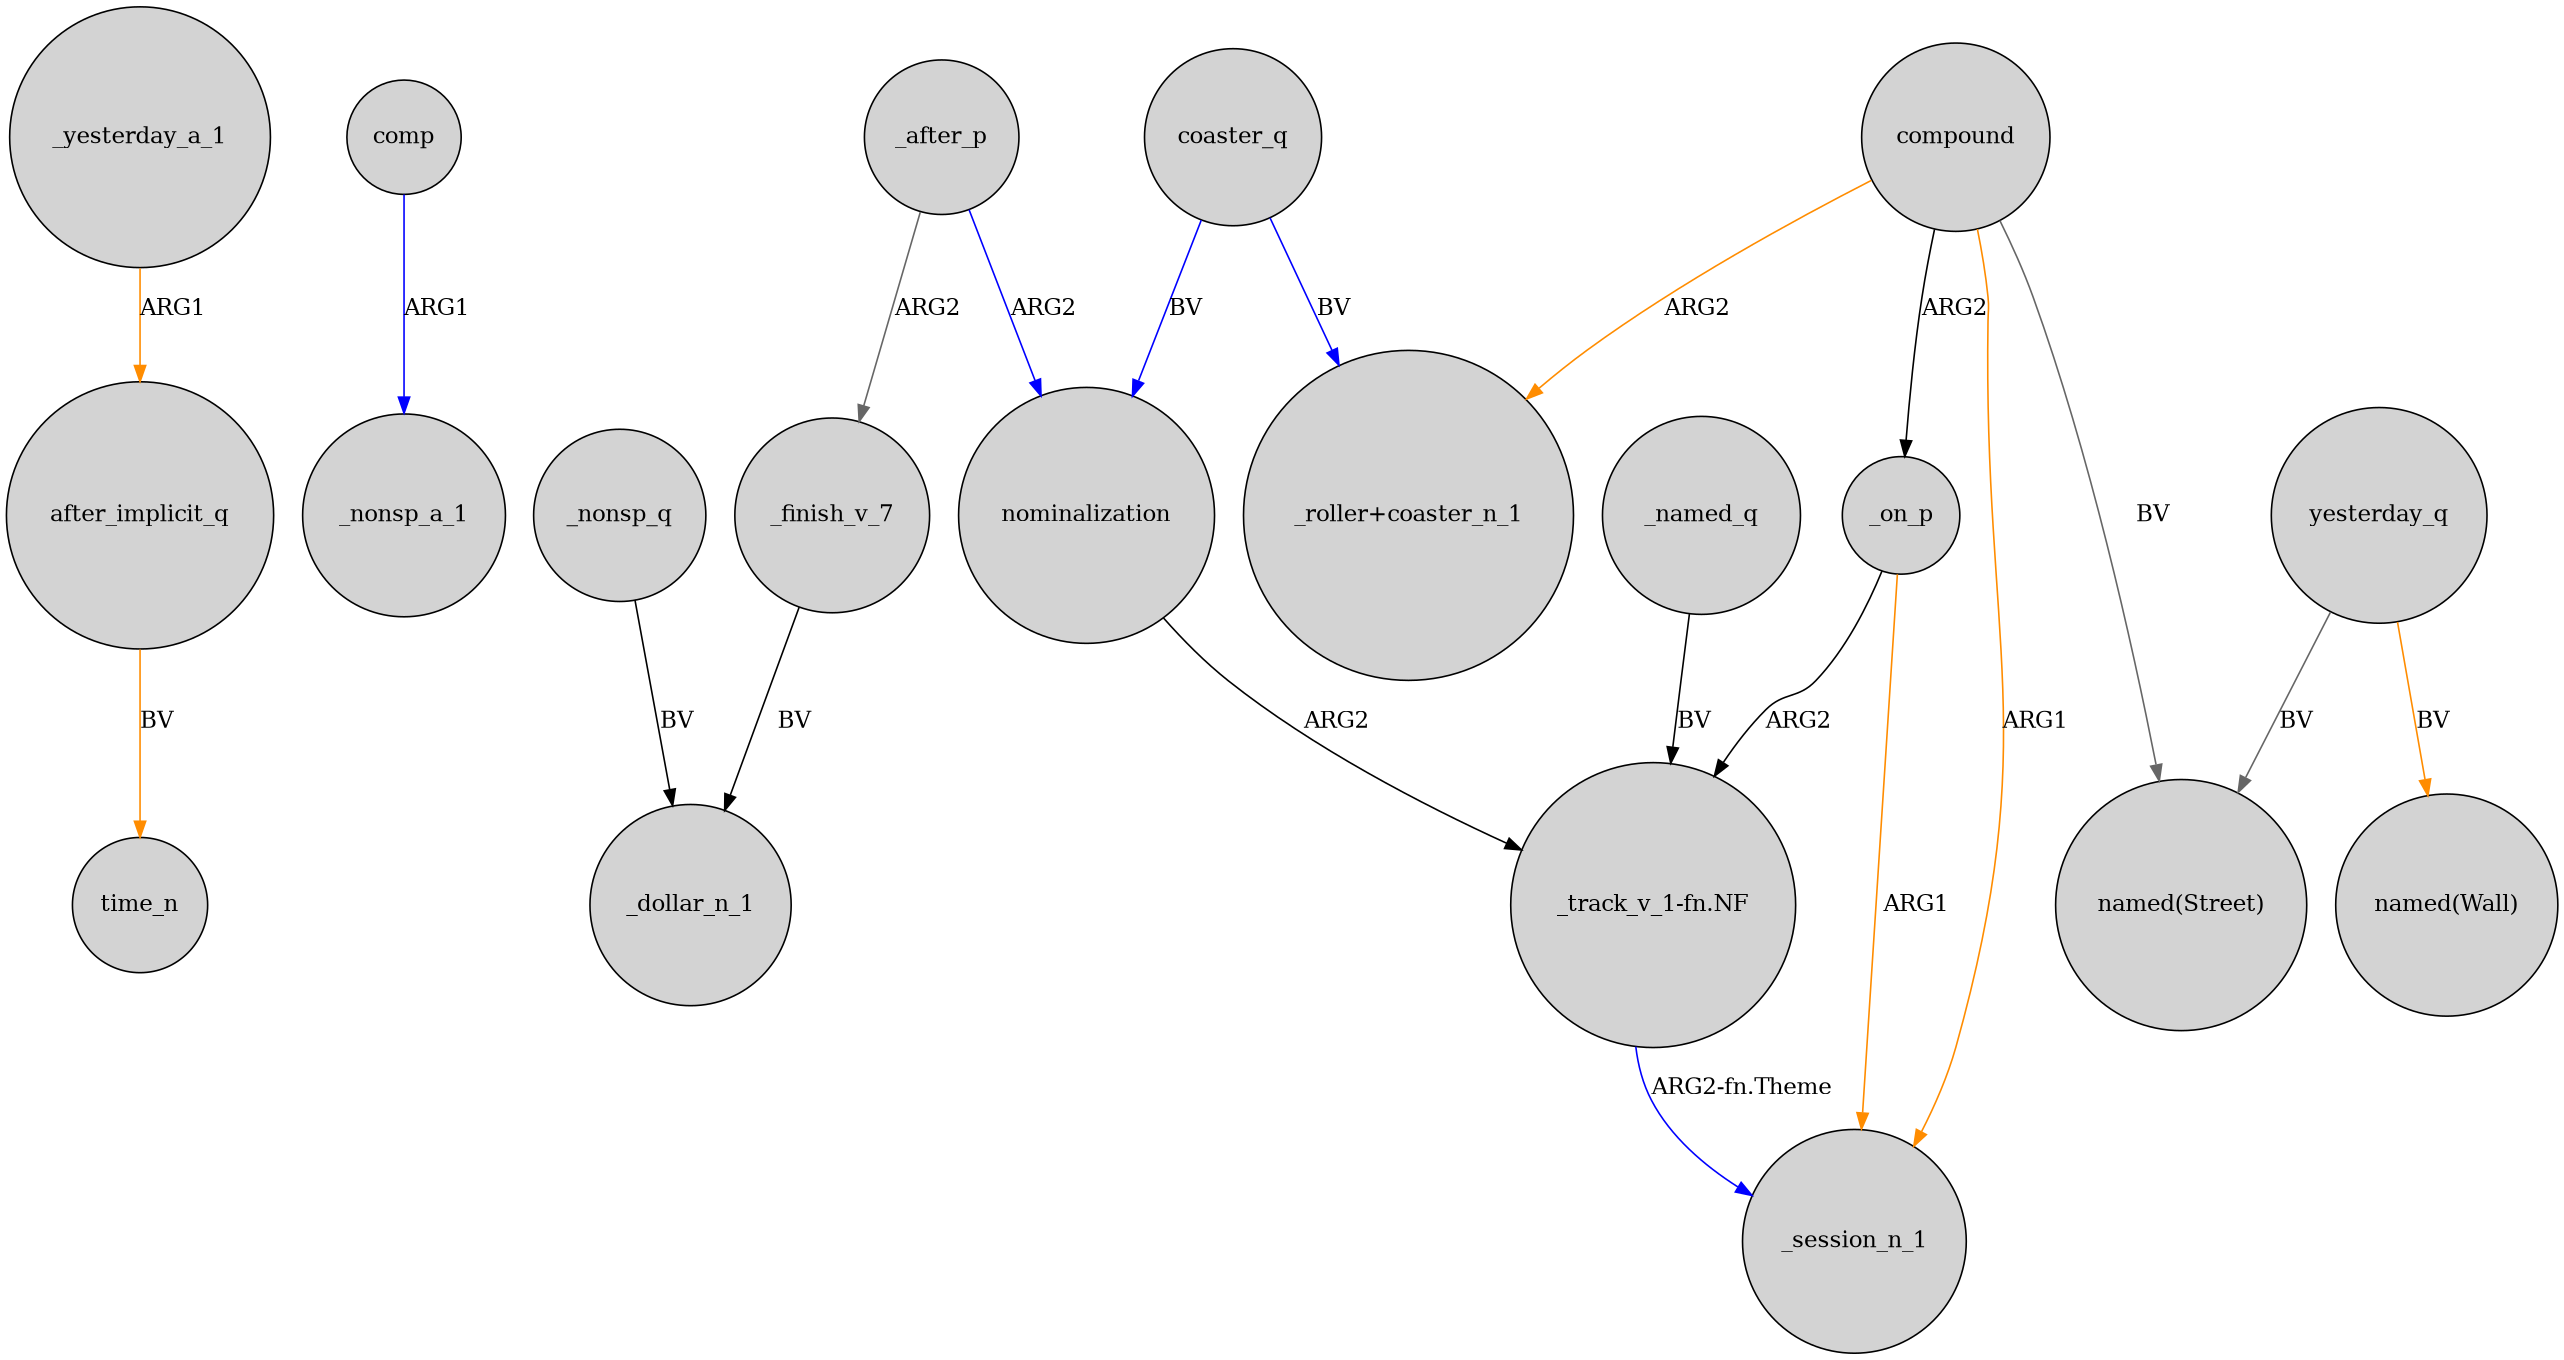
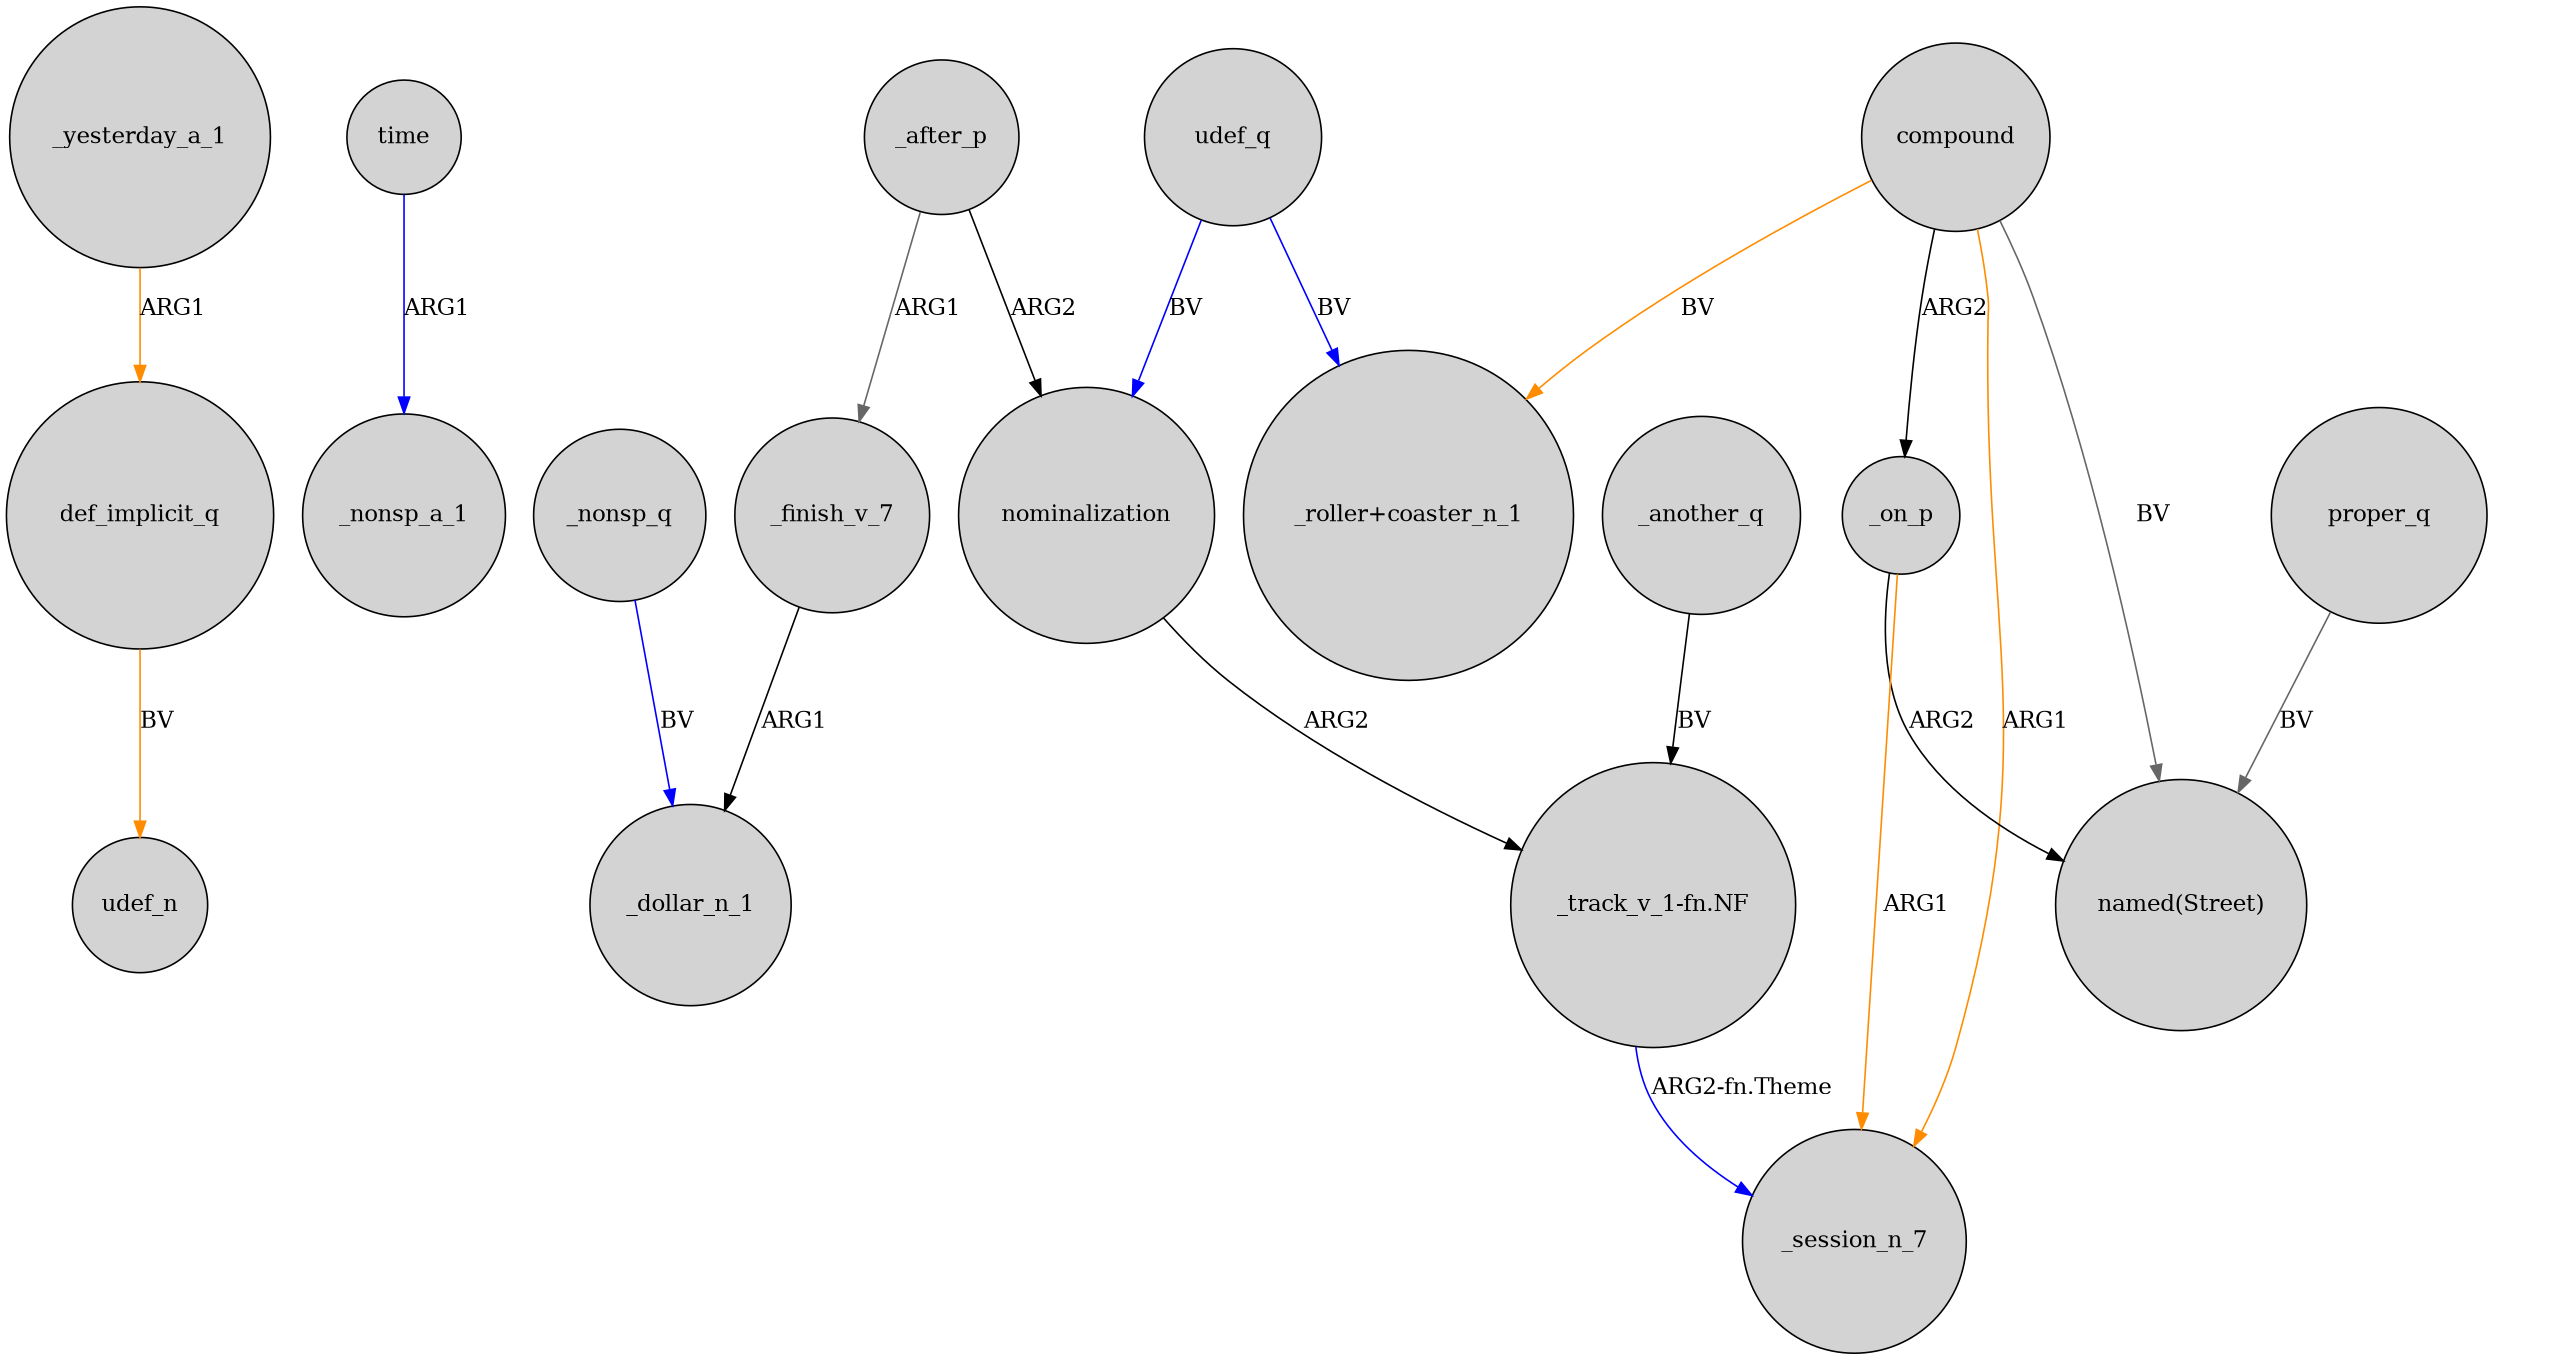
(404, 137) -> (404, 137)
(1233, 137) -> (1233, 137)
(1002, 295) -> (1002, 295)
(928, 309) -> (928, 309)
(1697, 309) -> (1697, 309)
(140, 515) -> (140, 515)
(1701, 515) -> (1701, 515)
(2379, 515) -> (2379, 515)
(1817, 680) -> (1915, 743)
(652, 695) -> (652, 695)
(794, 722) -> (794, 722)
(140, 905) -> (140, 905)
(2447, 905) -> none
(1854, 1241) -> (1854, 1241)
